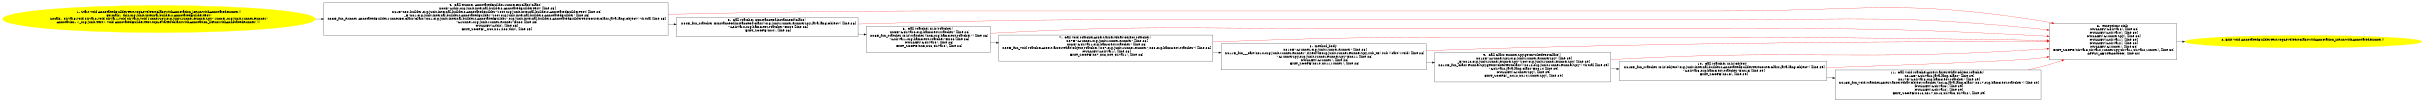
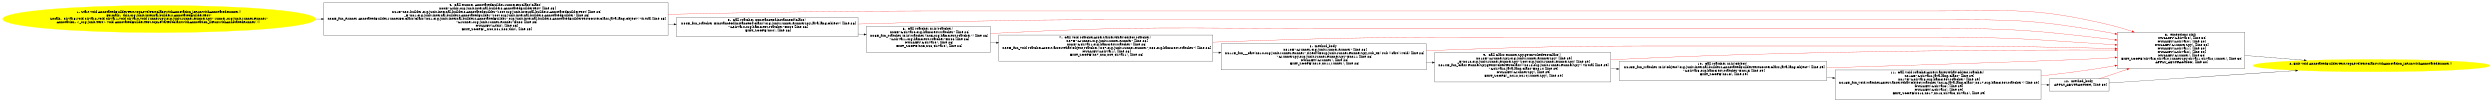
none -> (2079, 85)
